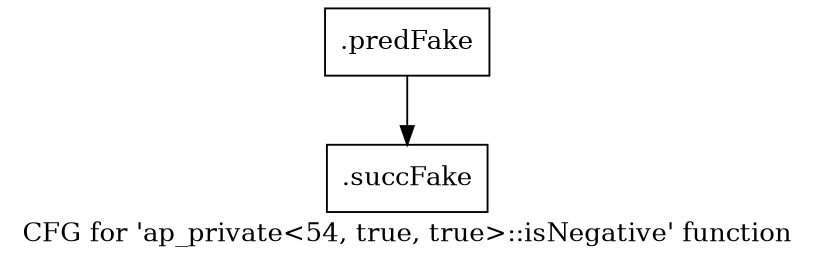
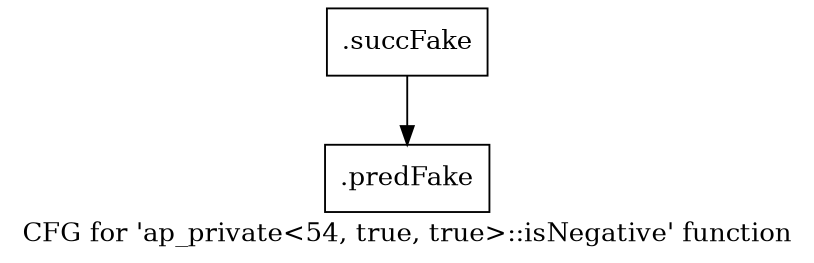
(407, 101) -> (407, 101)
